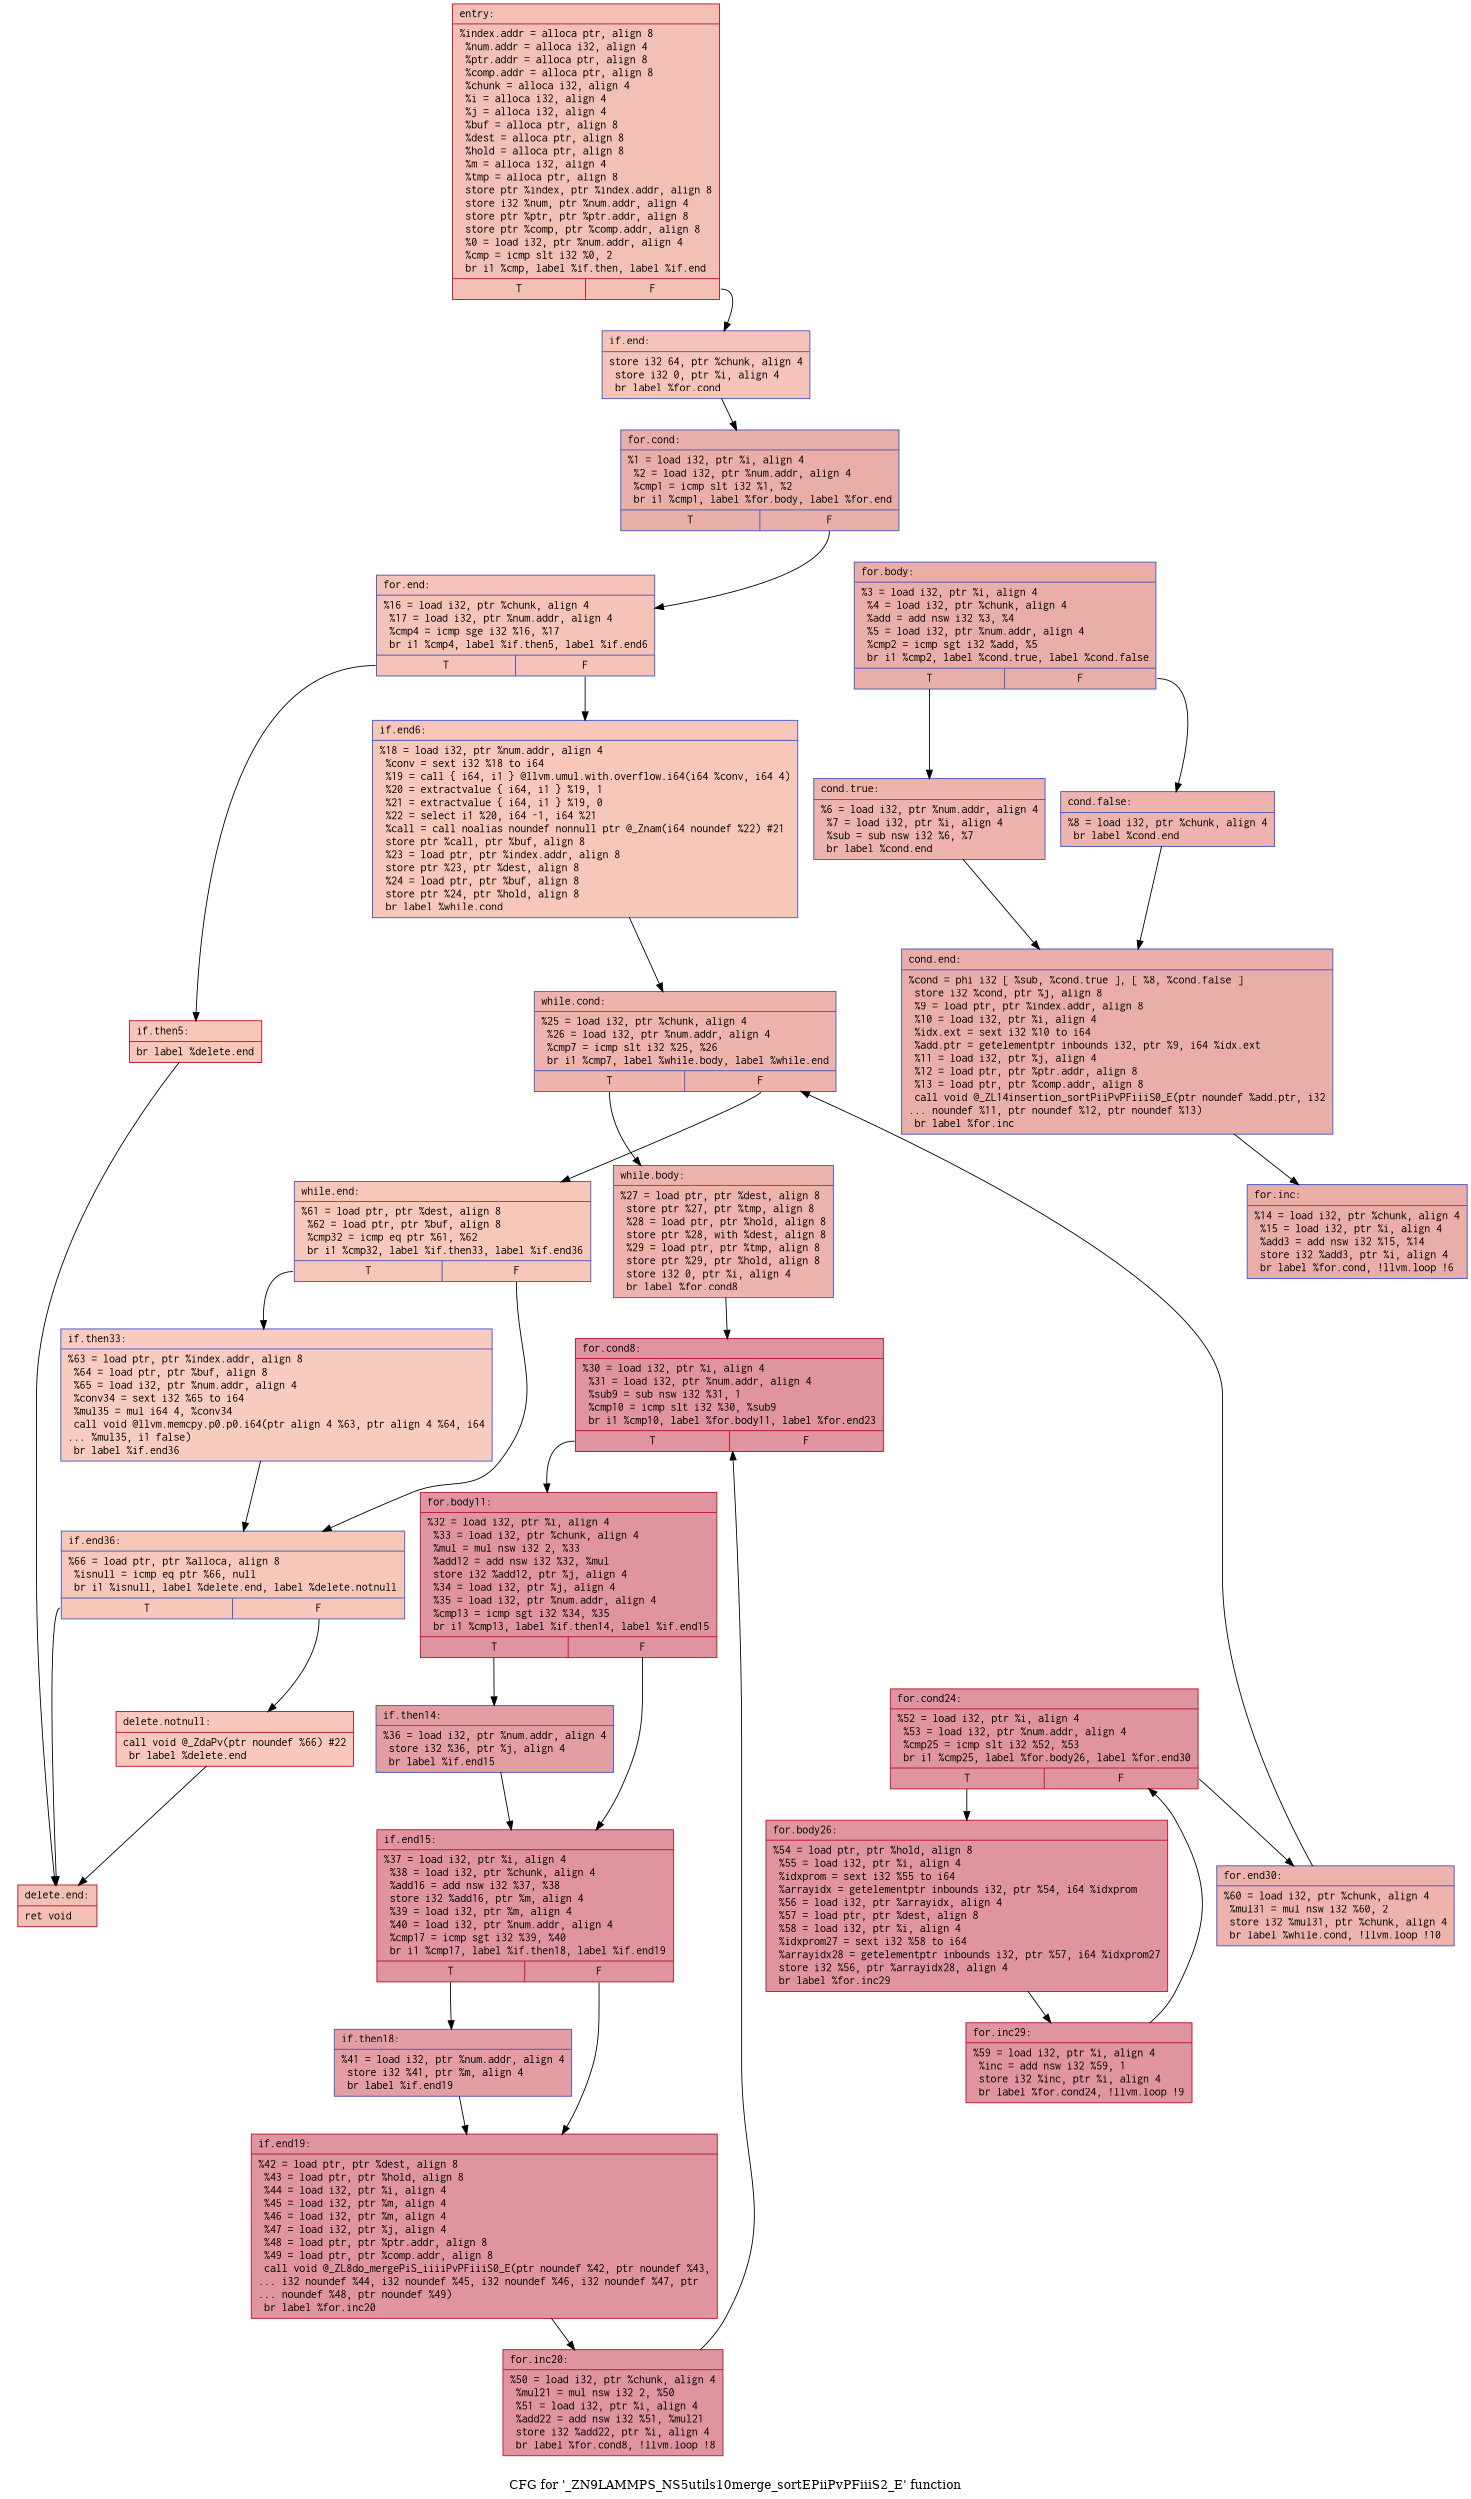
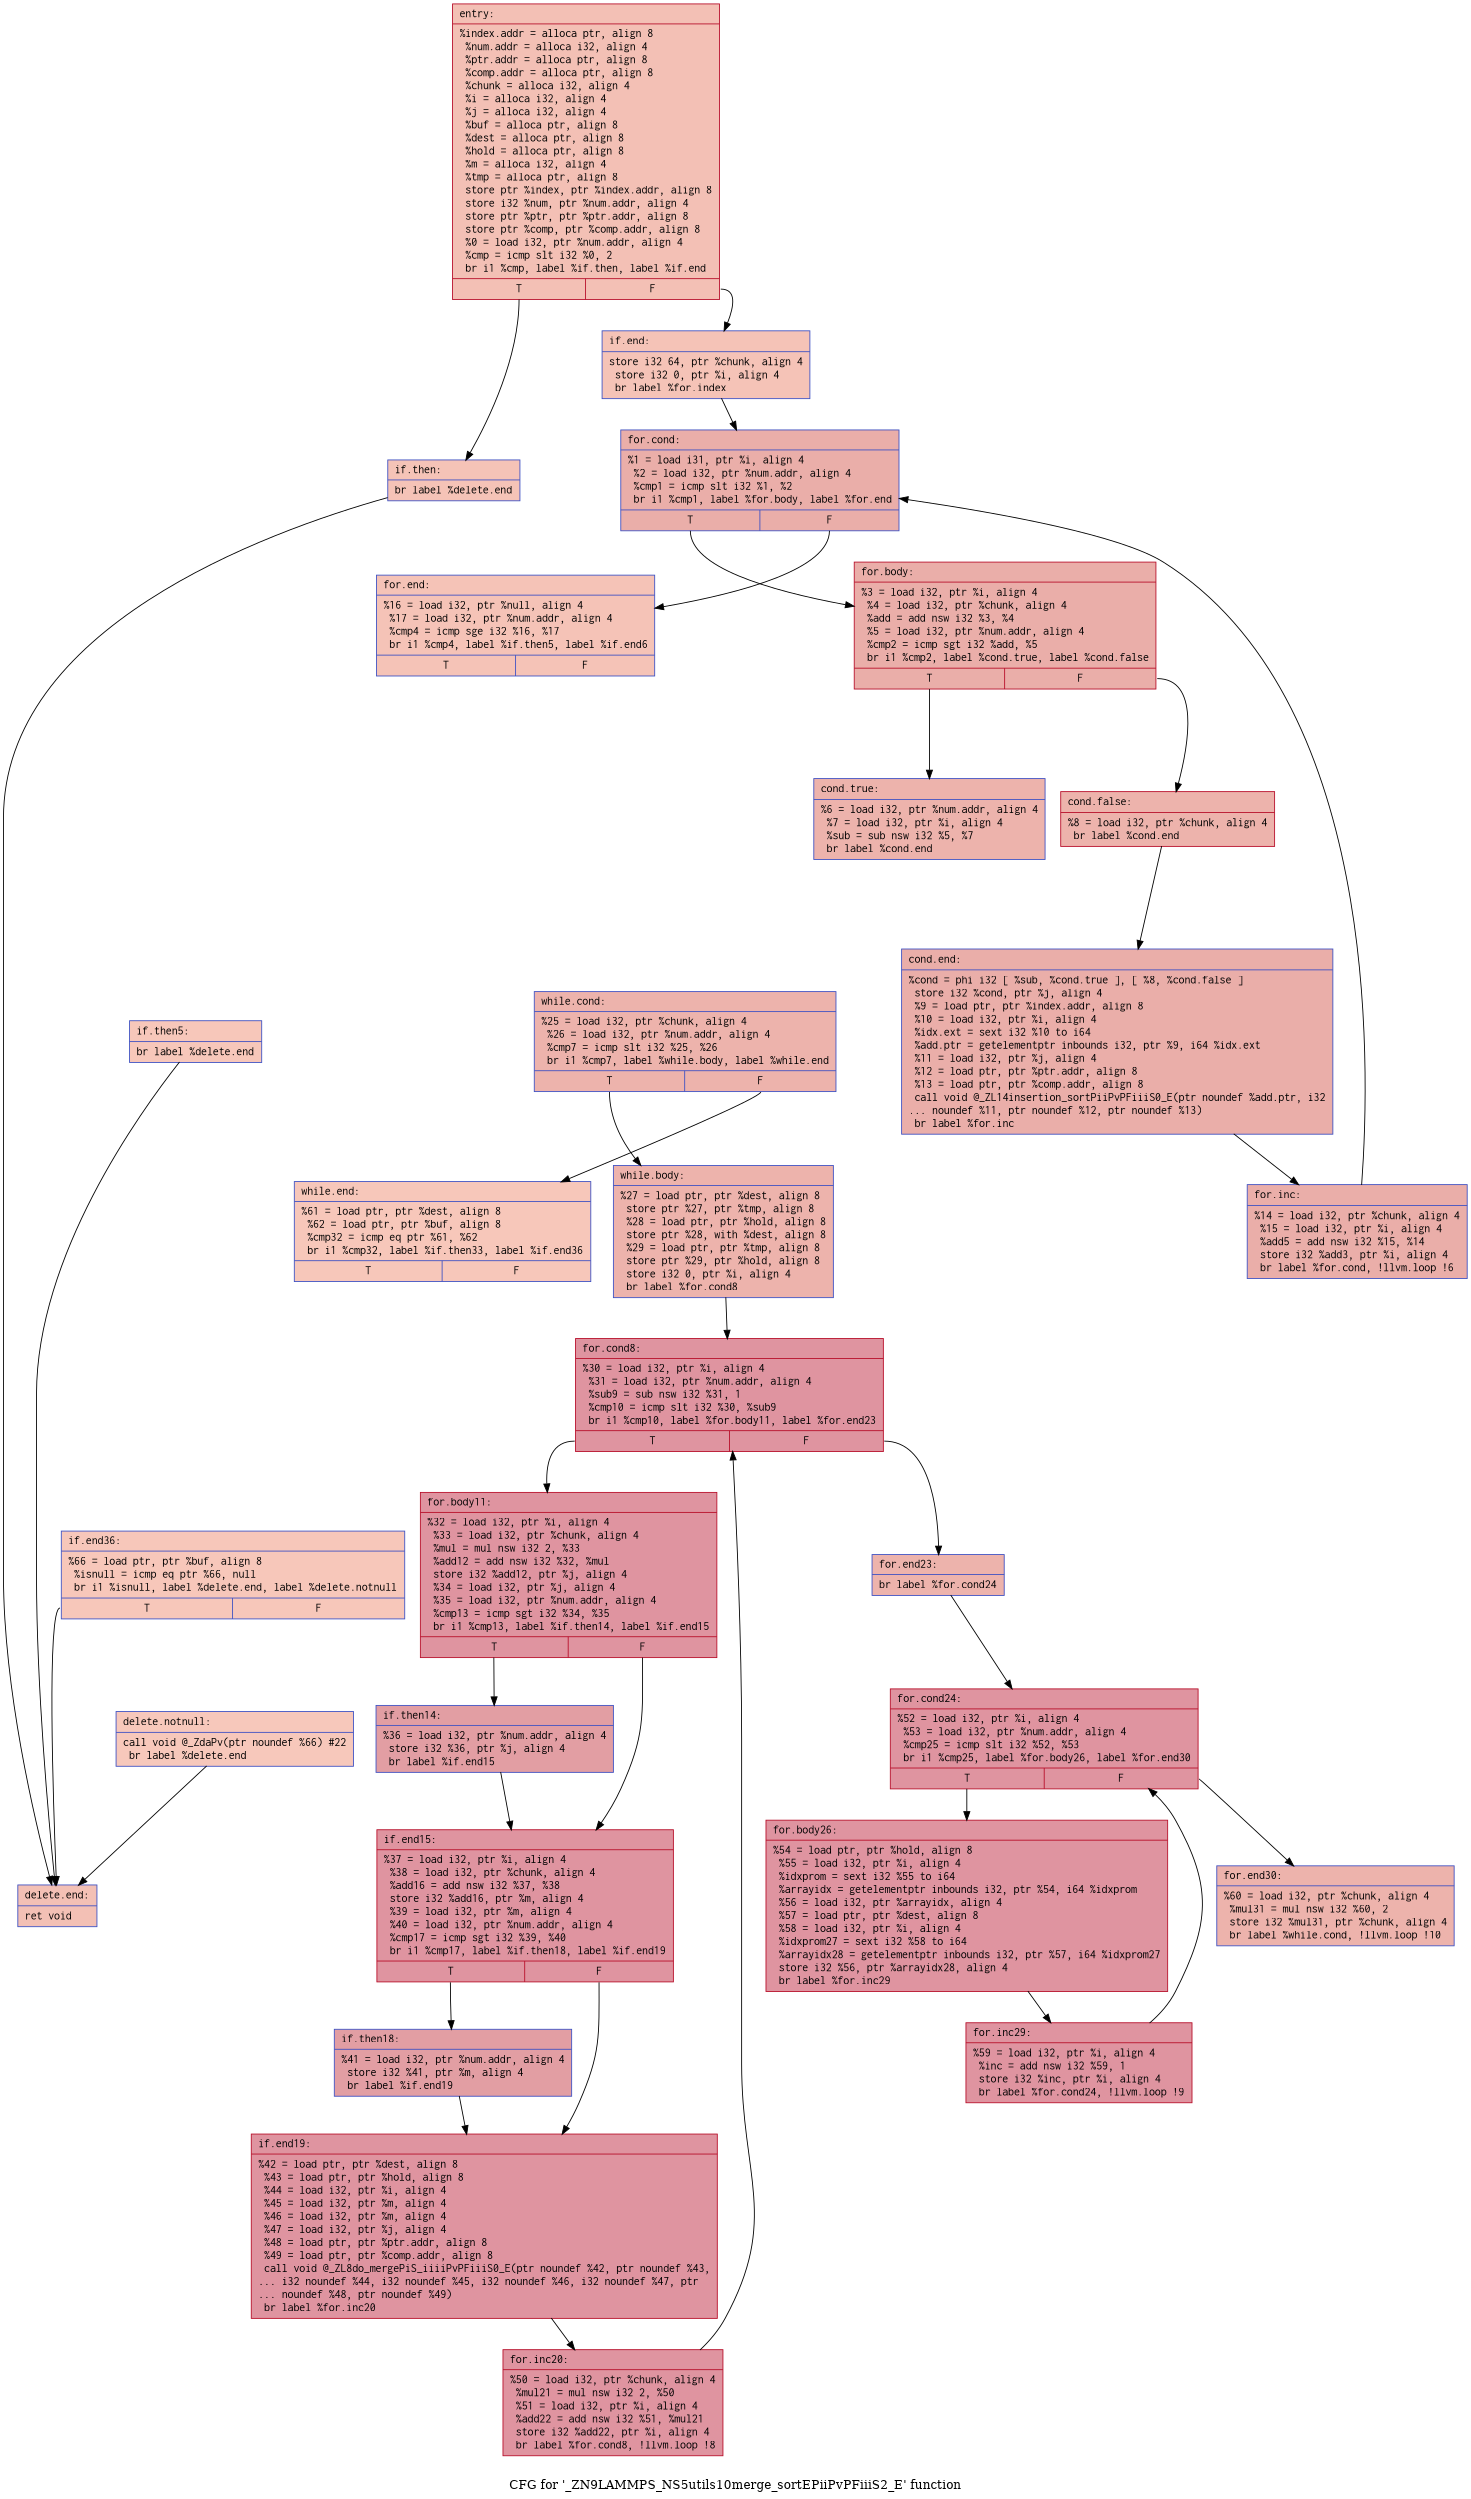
(665, 388) -> (668, 388)
(716, 460) -> (716, 460)
none -> (454, 480)
none -> (750, 580)
(486, 605) -> (483, 605)
(1005, 626) -> (1005, 626)
none -> (1296, 721)
(231, 803) -> none
(585, 819) -> none
(1168, 819) -> (1168, 819)
(897, 836) -> (897, 836)
(998, 901) -> none
(1006, 993) -> (1006, 993)
(196, 1042) -> (196, 1042)
(1339, 1242) -> (1339, 1242)
(1217, 1377) -> none
(276, 1395) -> none
(500, 1461) -> none
(174, 1561) -> (165, 1561)
none -> (938, 1575)
(305, 1667) -> none
(235, 1739) -> (235, 1739)
(57, 1906) -> (57, 1906)
